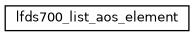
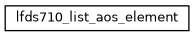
(97, 18) -> (97, 18)
